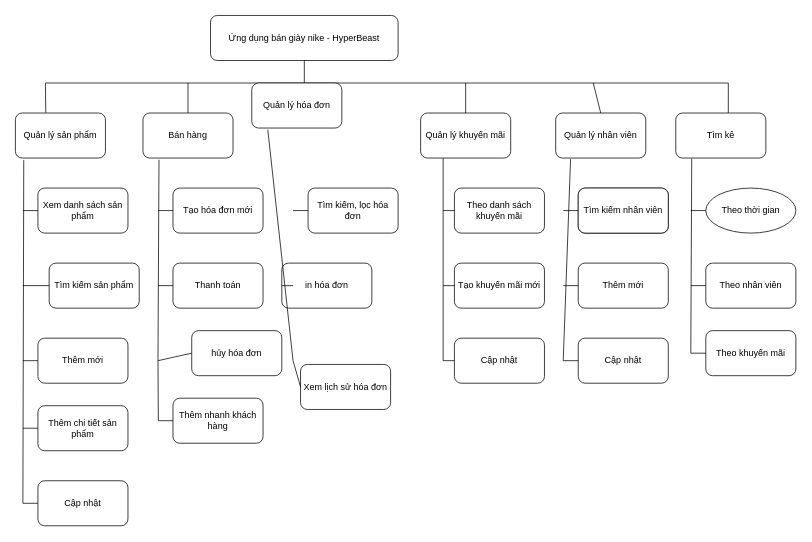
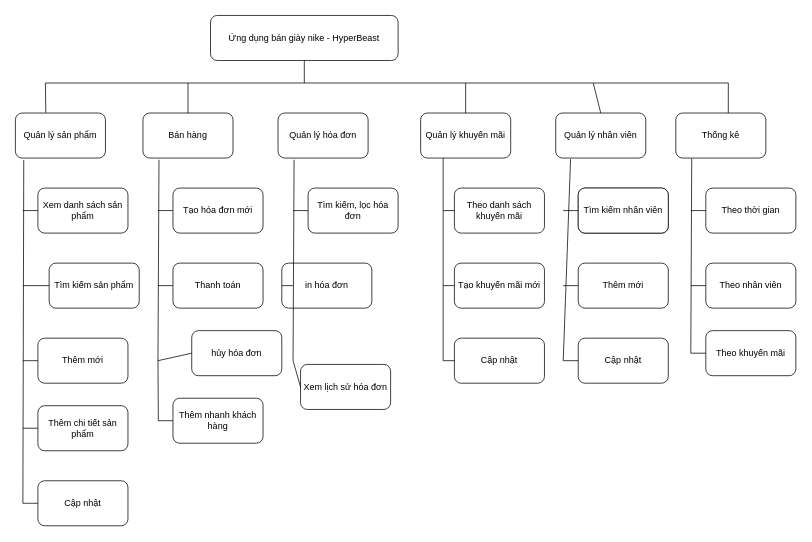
(297, 105) -> (323, 135)
(720, 135) -> (720, 135)
(750, 210) -> (750, 210)
